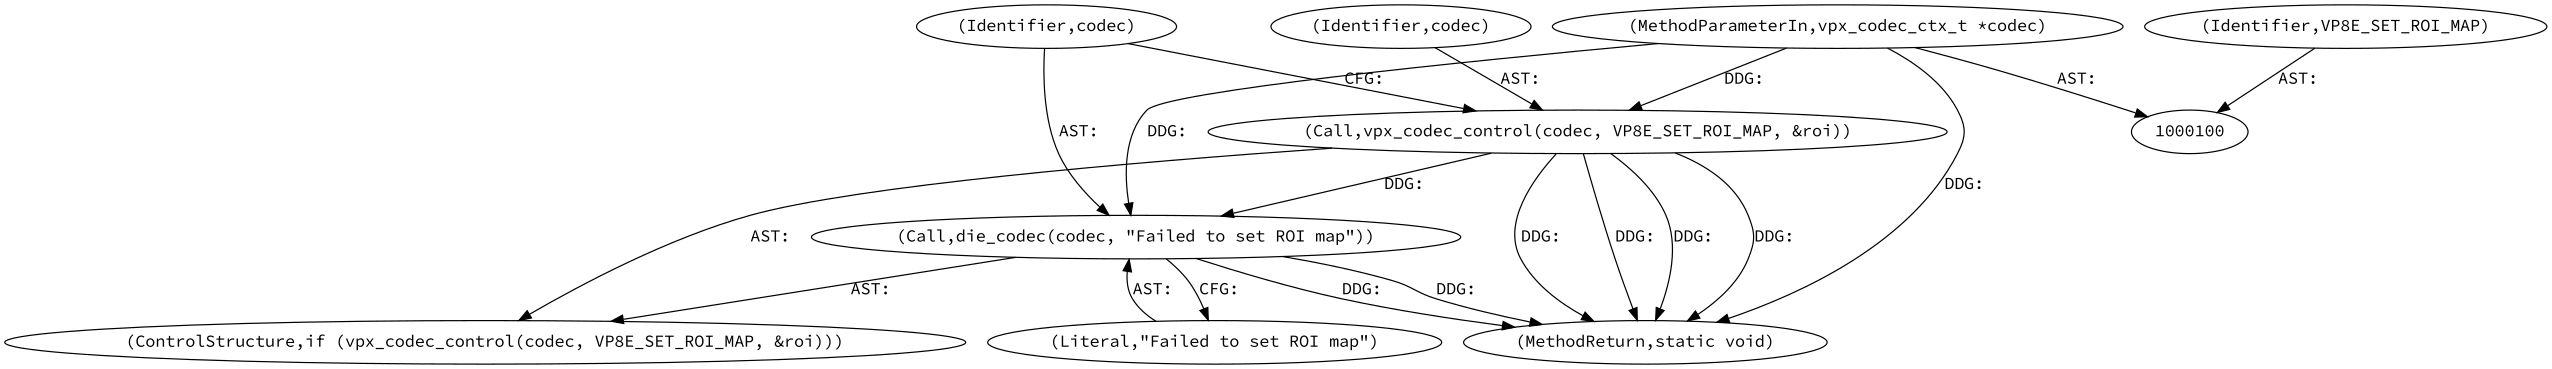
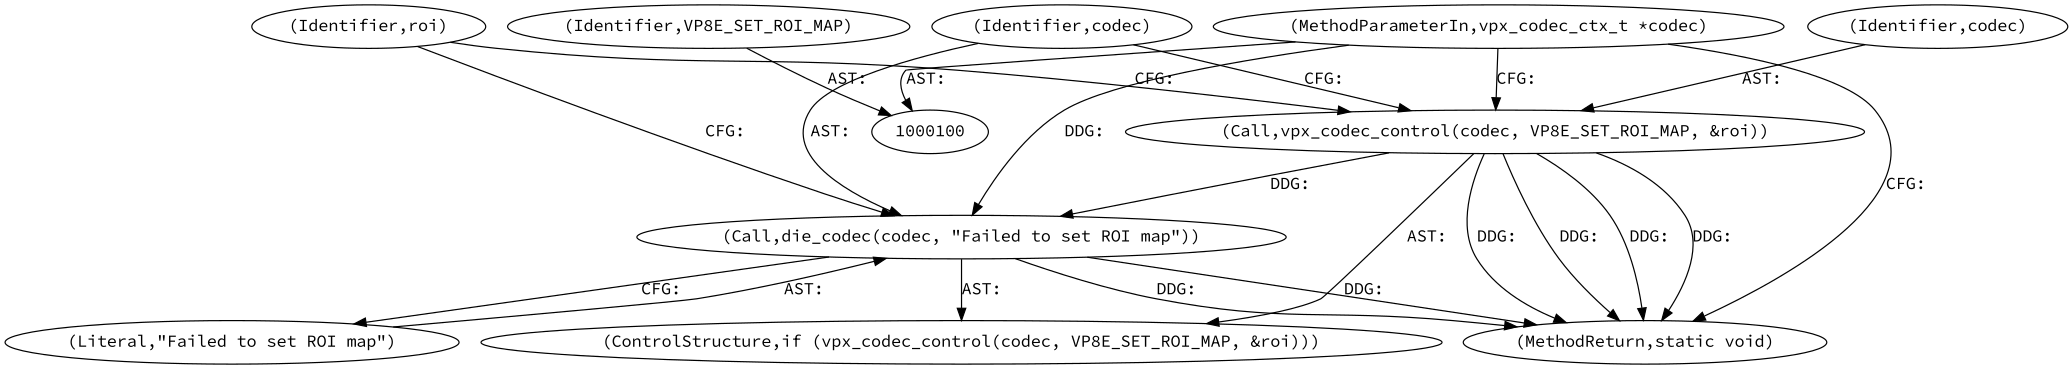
none -> (369, 27)
(1749, 79) -> (1522, 79)
(1970, 184) -> (1911, 184)
